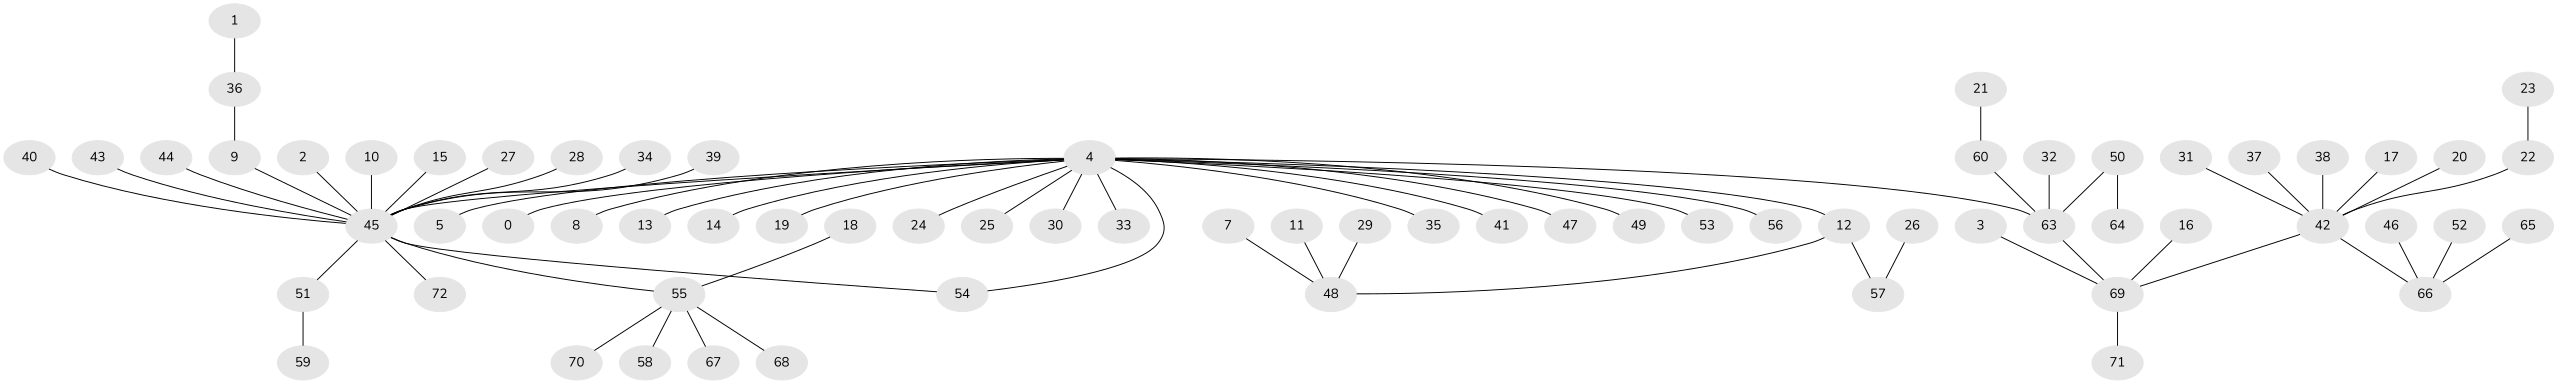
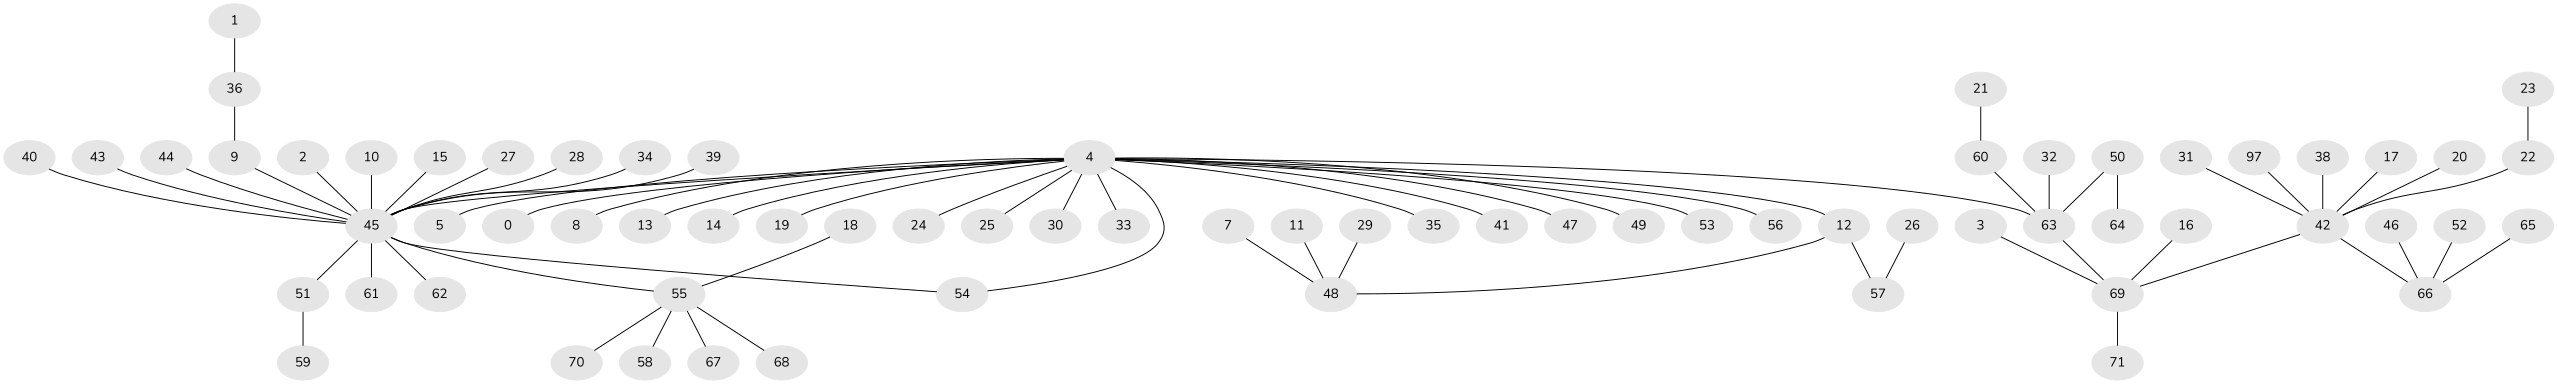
(2254, 158) -> (2254, 158)
none -> (371, 294)
(440, 294) -> (440, 294)
